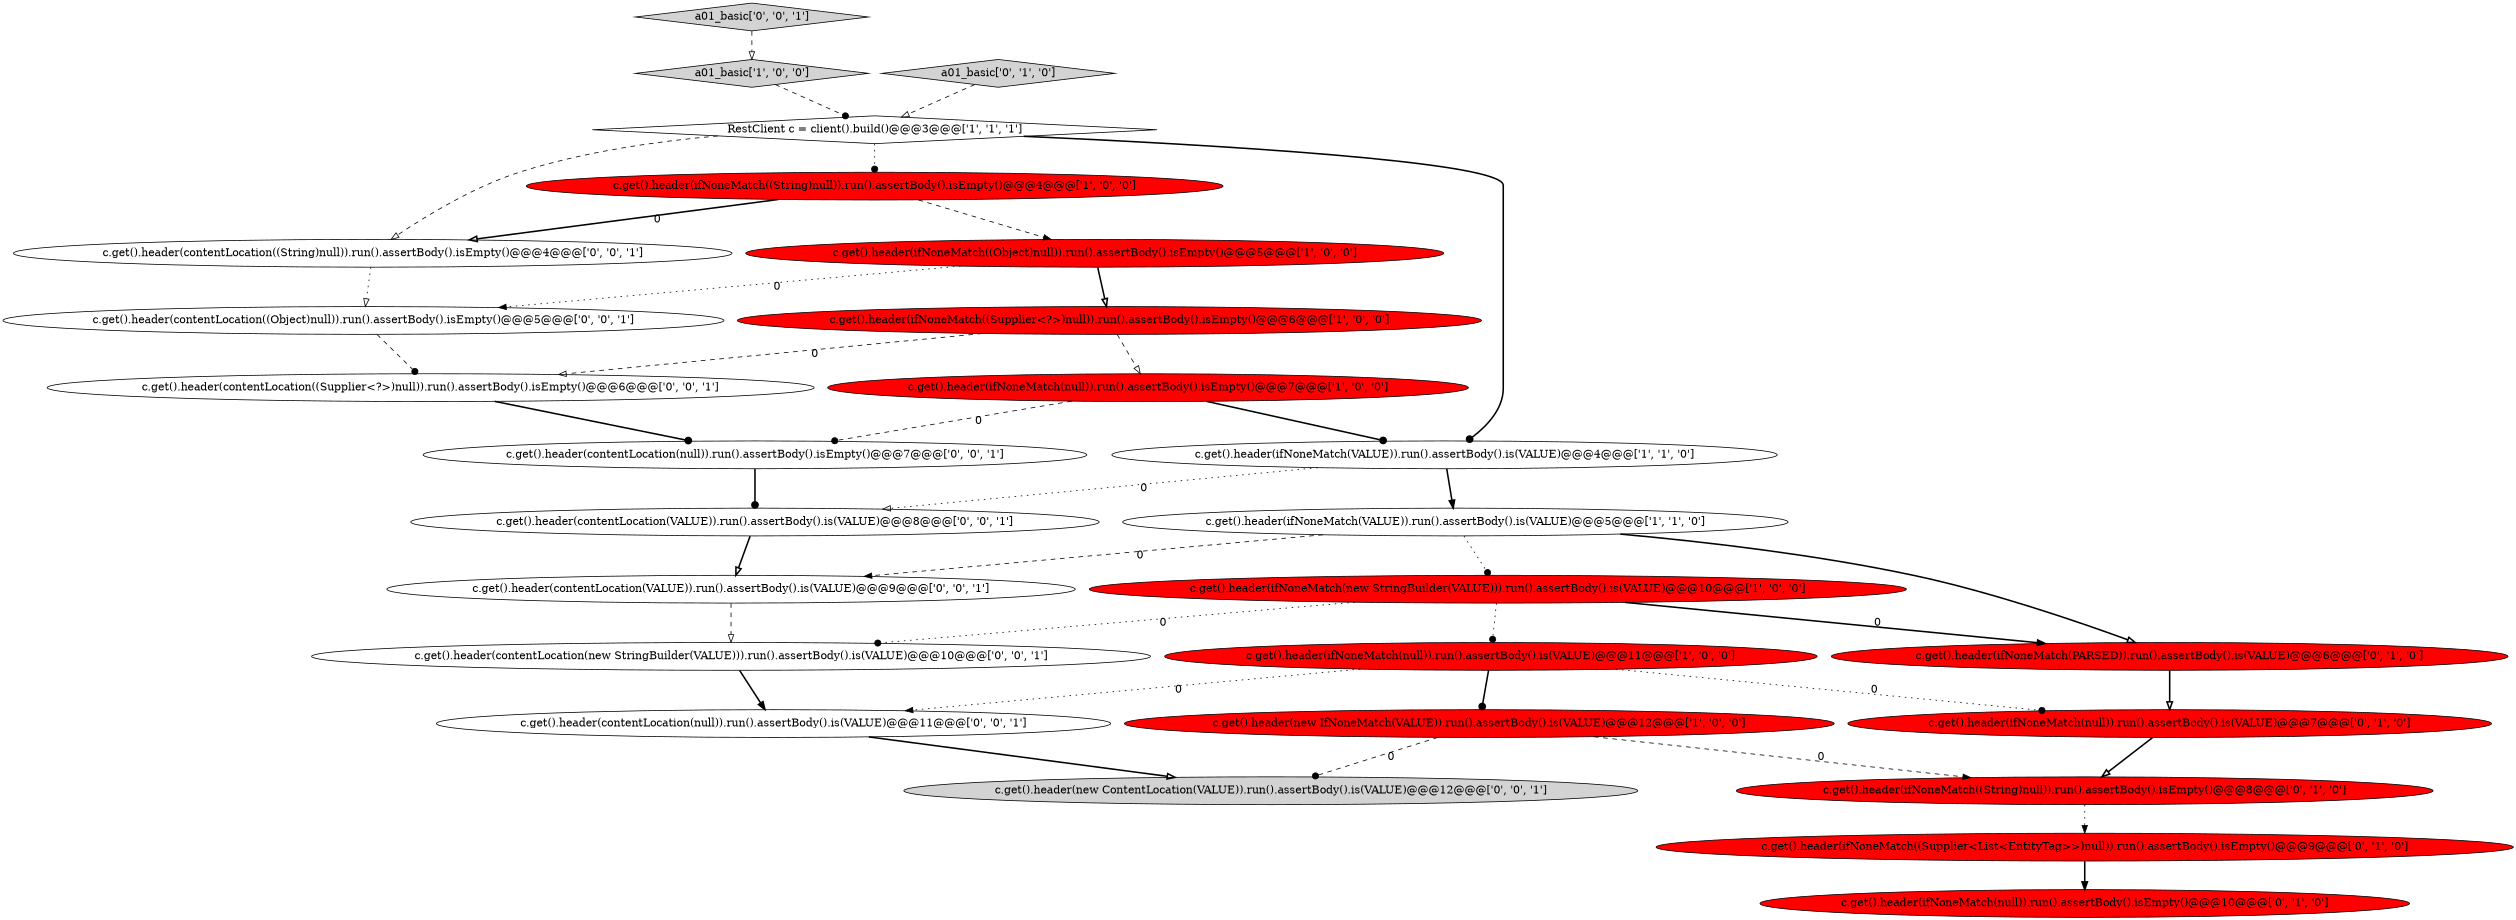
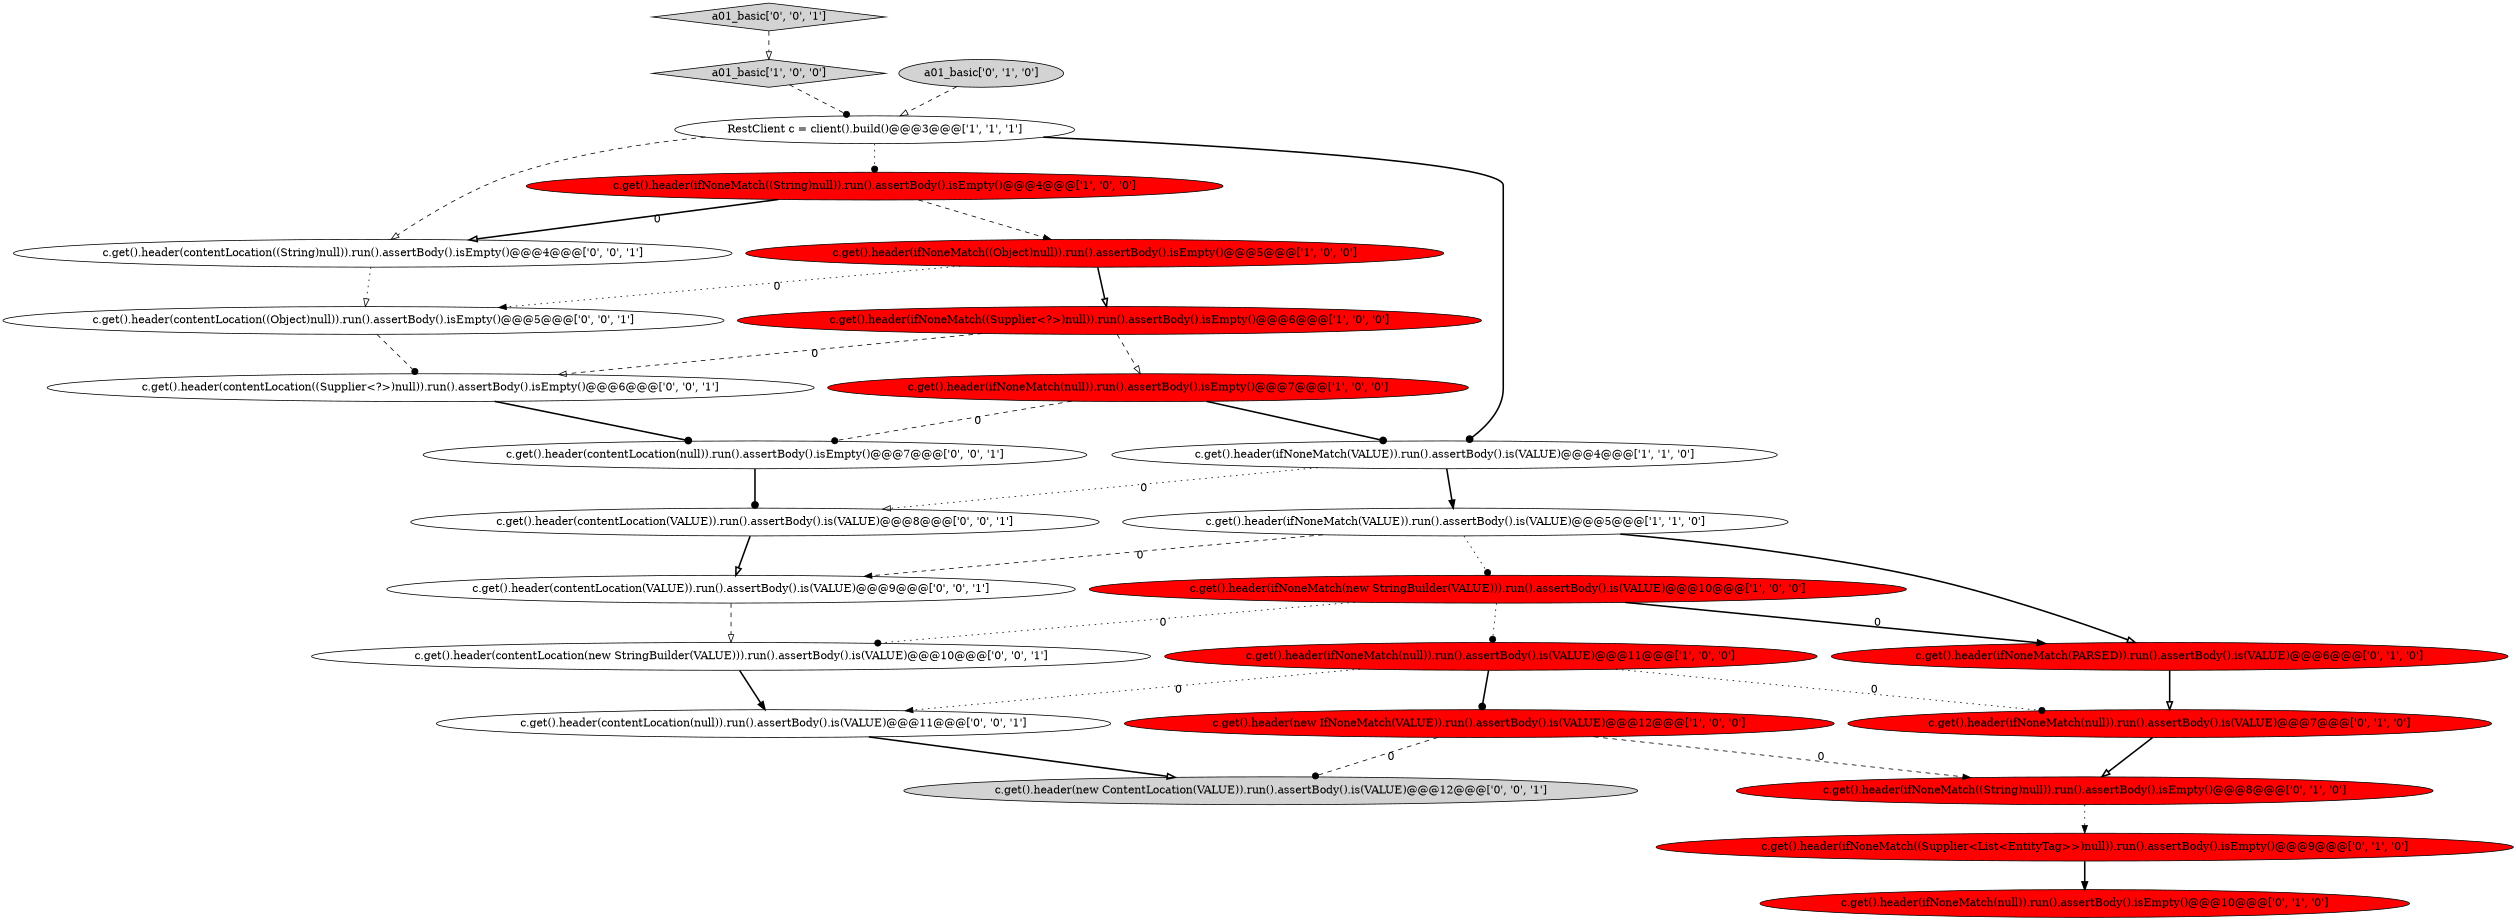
(998, 73) -> (981, 73)
(875, 130) -> (875, 130)
